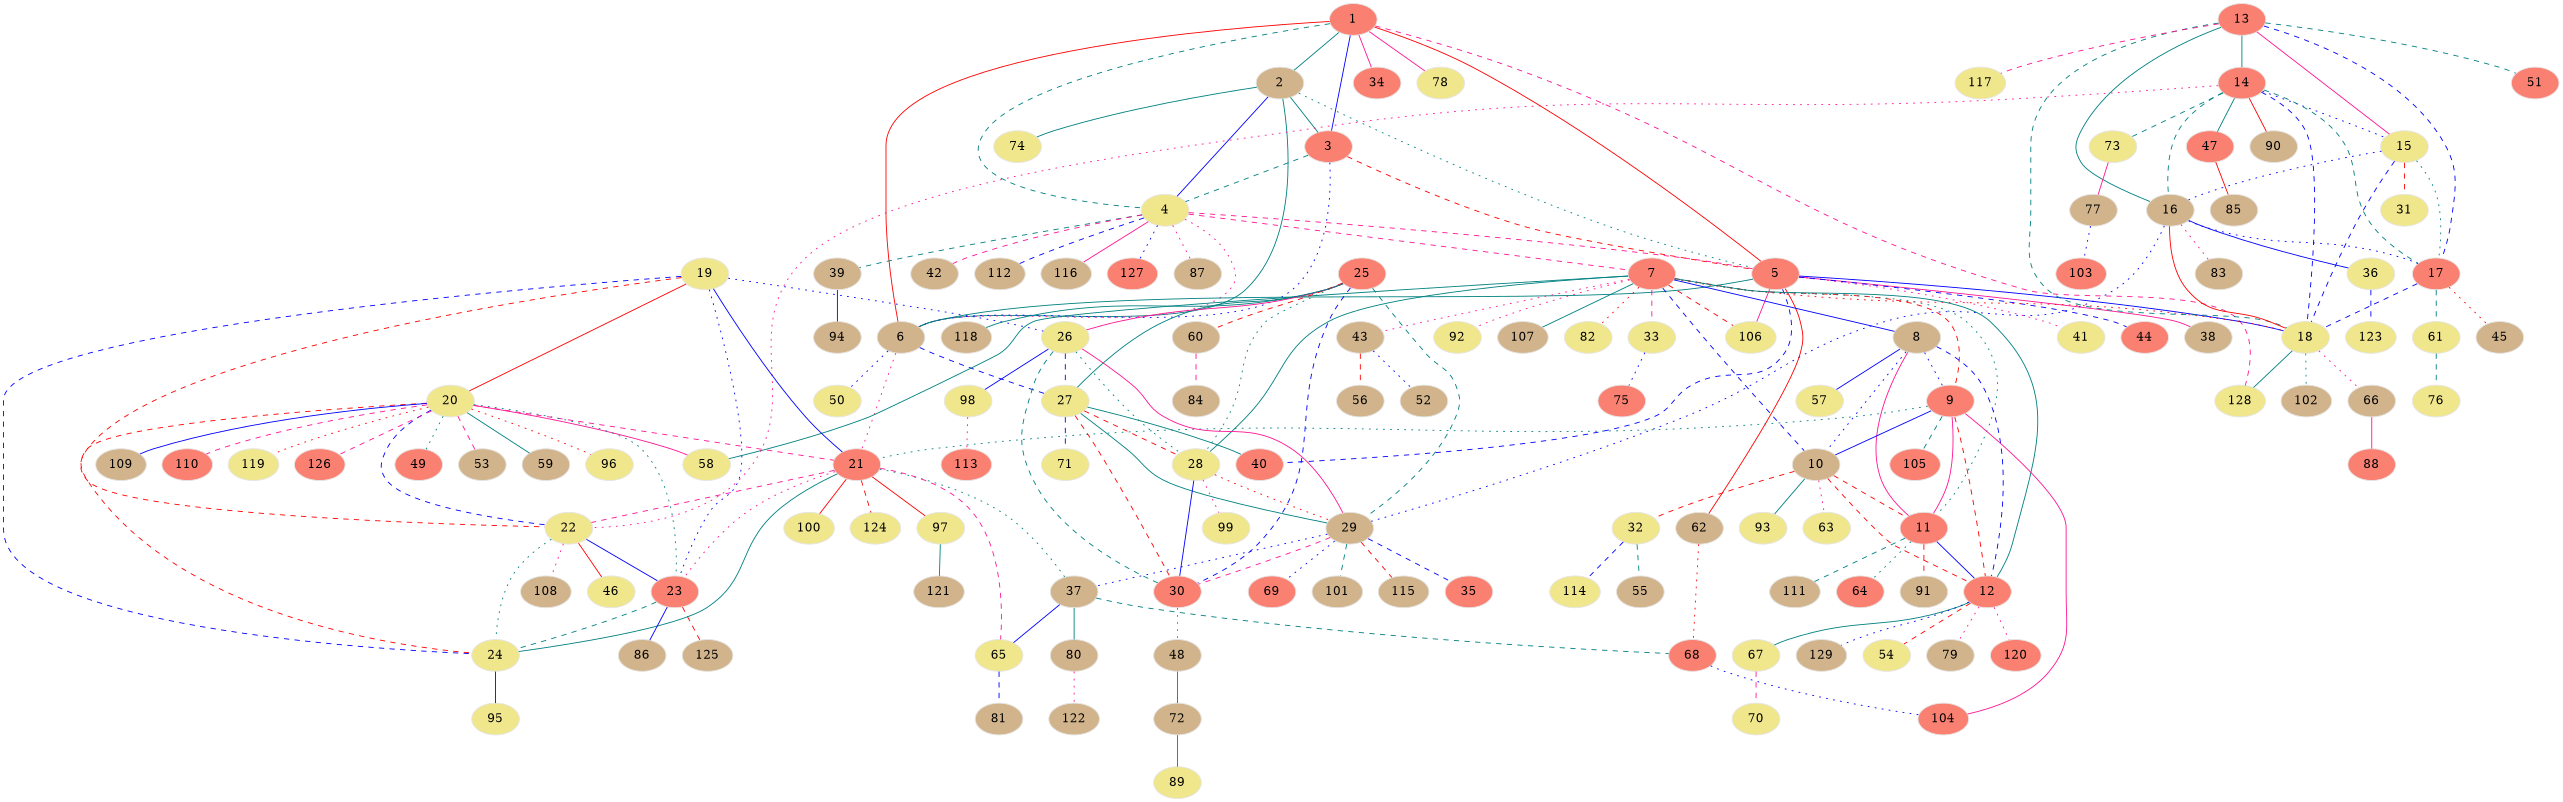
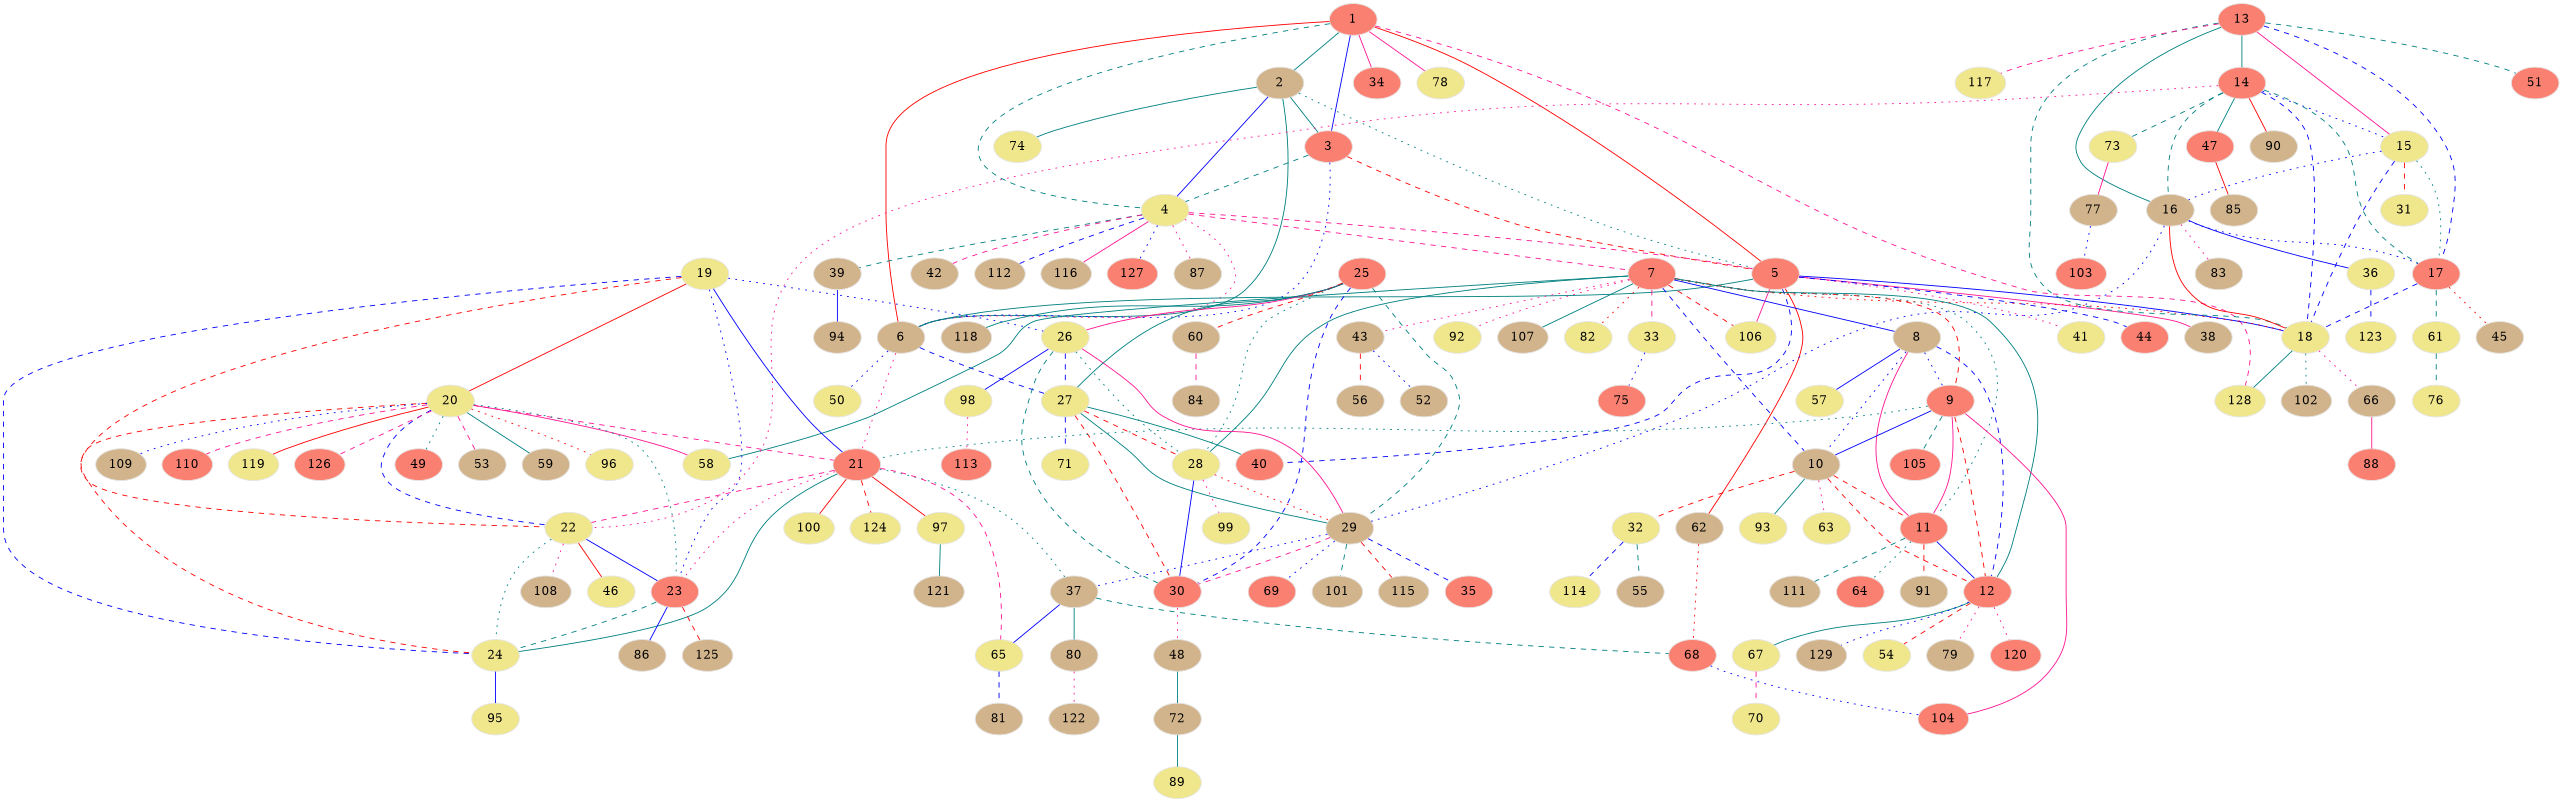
(282, 420) -> (282, 420)
(350, 428) -> (350, 428)
